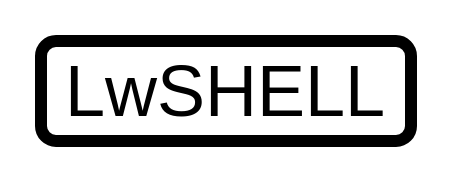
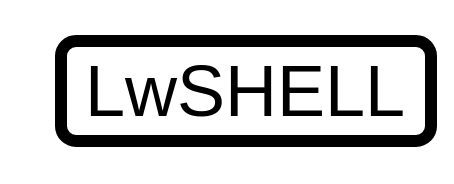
(226, 91) -> (246, 91)
